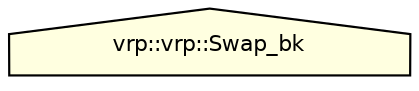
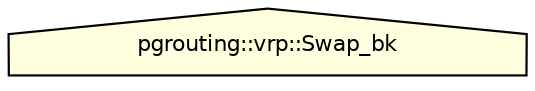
(210, 46) -> (268, 46)
